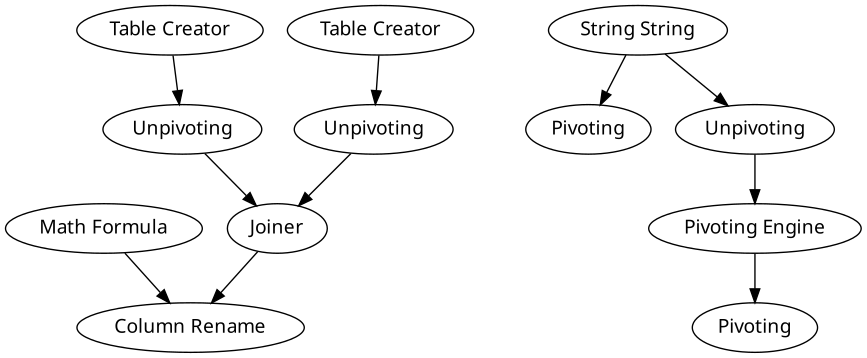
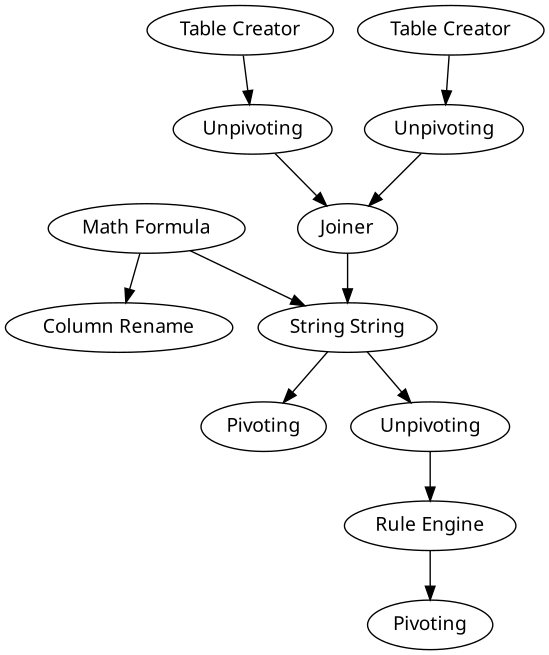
(755, 228) -> (430, 526)
(239, 272) -> (348, 271)
none -> (241, 275)
